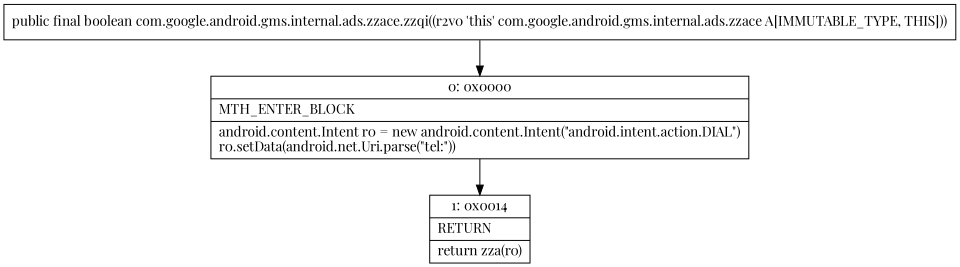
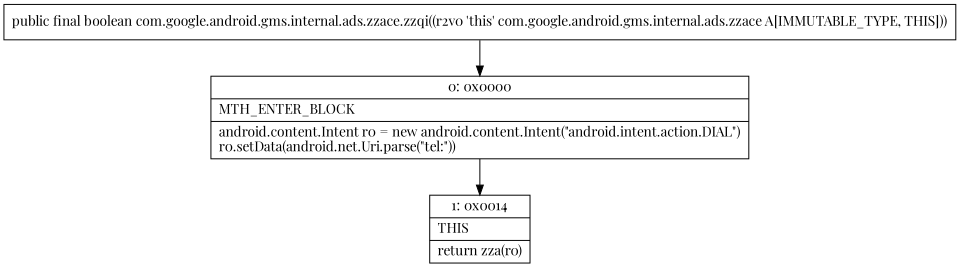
(465, 229) -> (453, 229)
